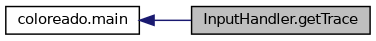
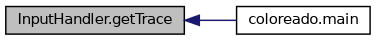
(173, 20) -> (218, 20)
